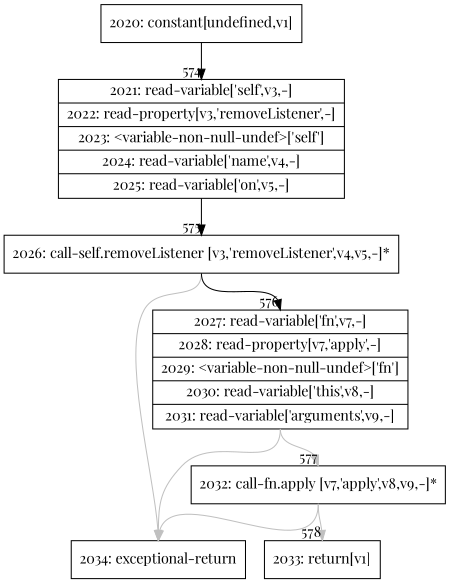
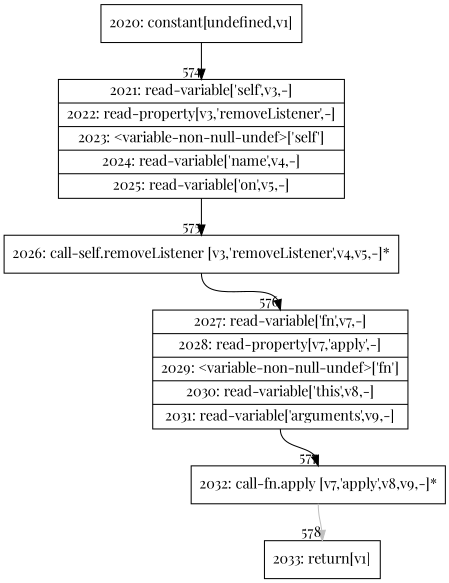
(294, 446) -> (294, 446)
(158, 560) -> none
